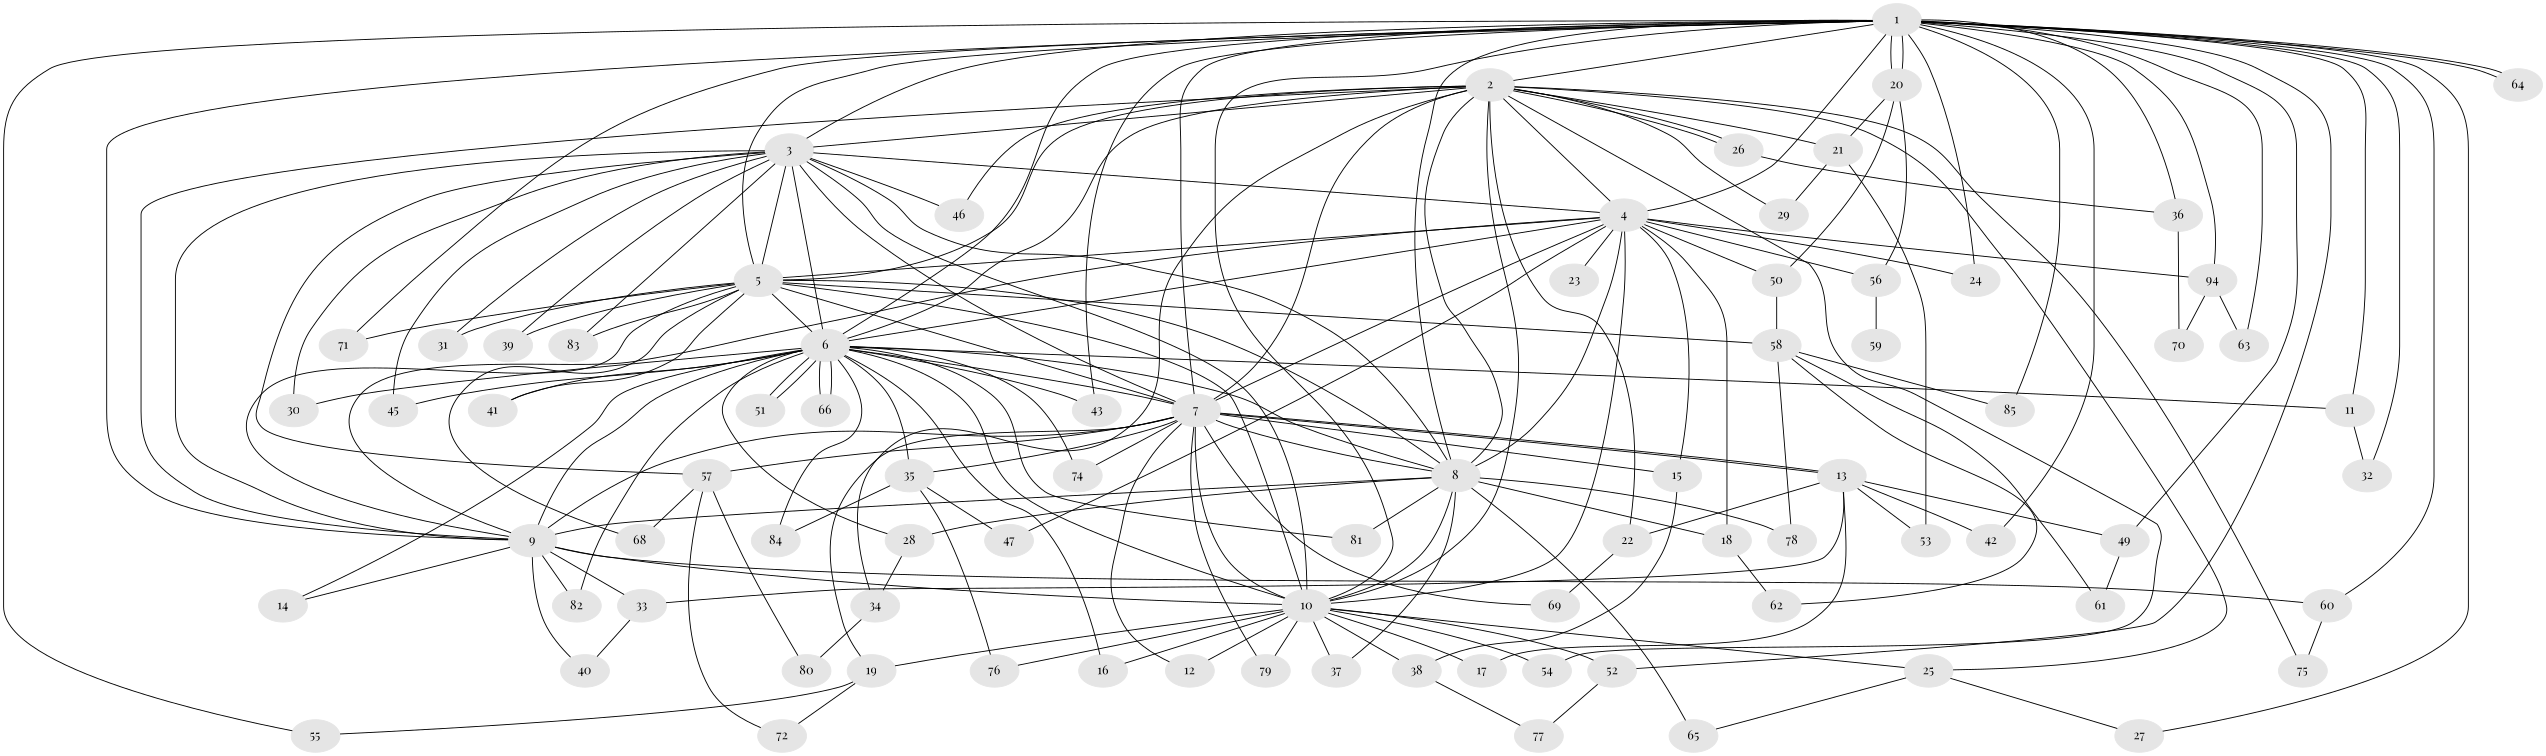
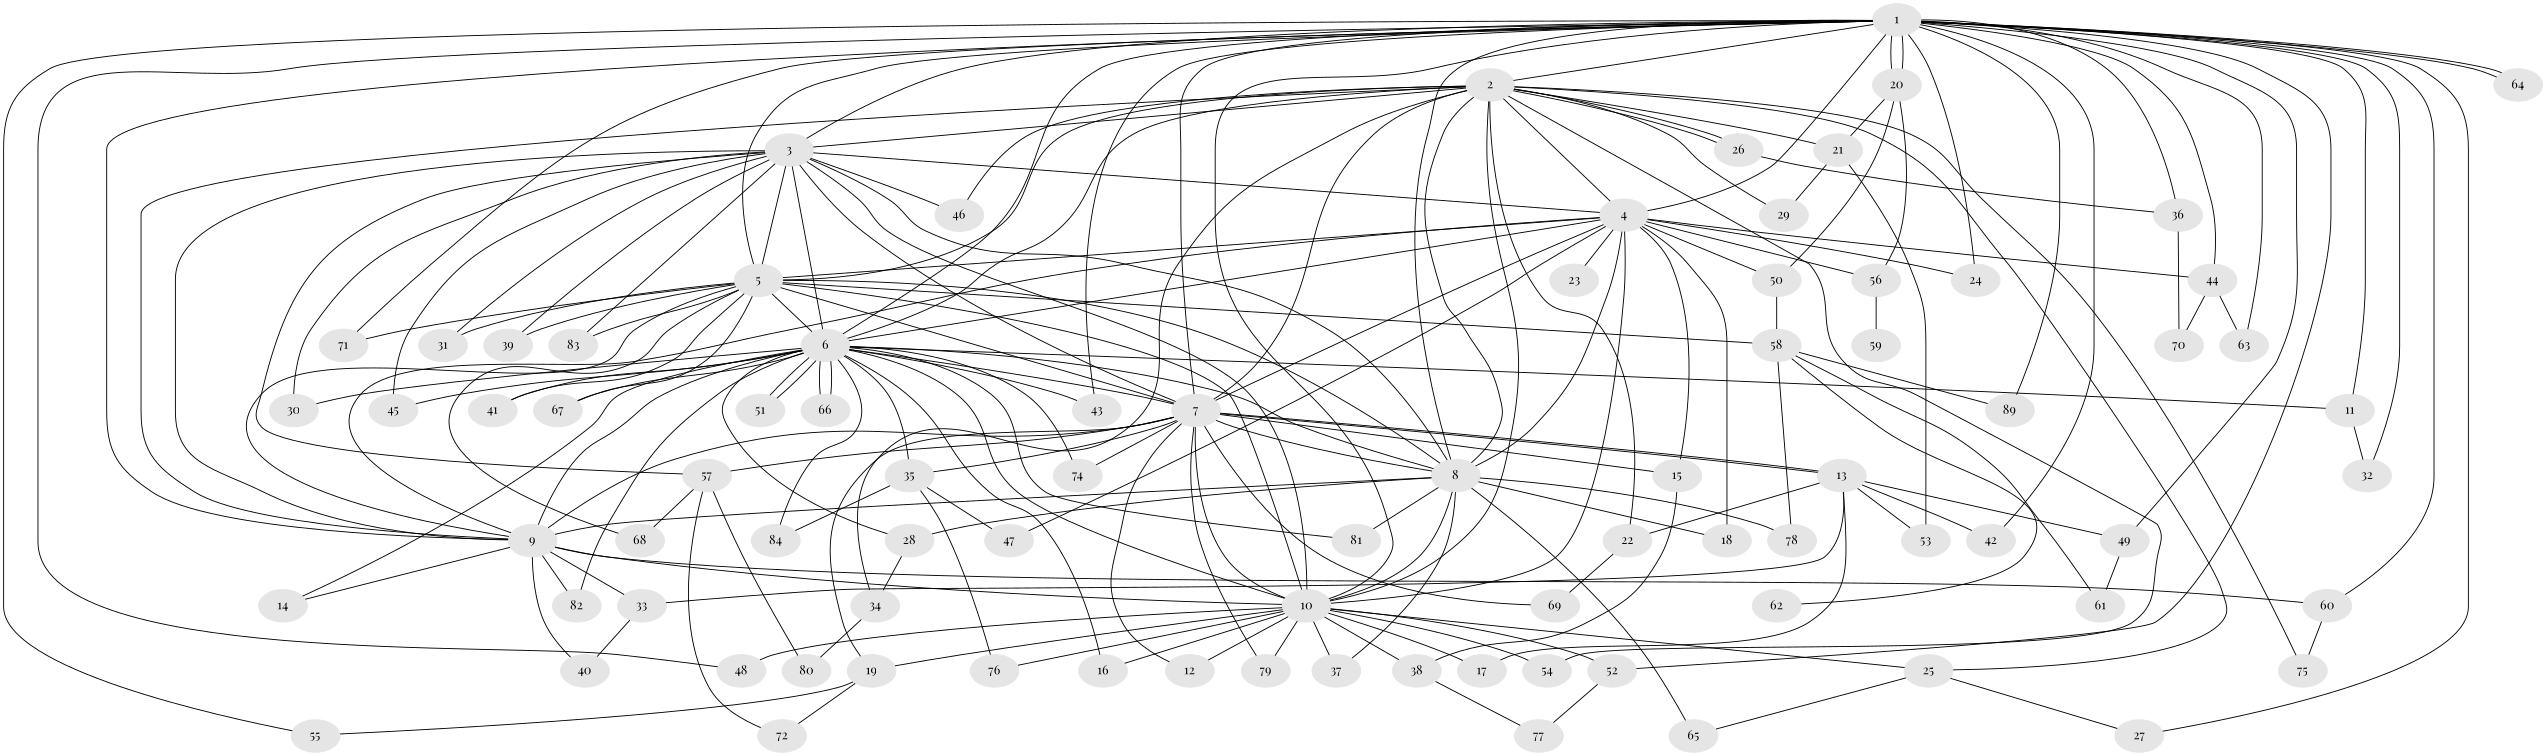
(2212, 280) -> (2212, 280)
none -> (558, 410)
(2010, 410) -> (2010, 410)
(1754, 576) -> none
none -> (741, 671)
